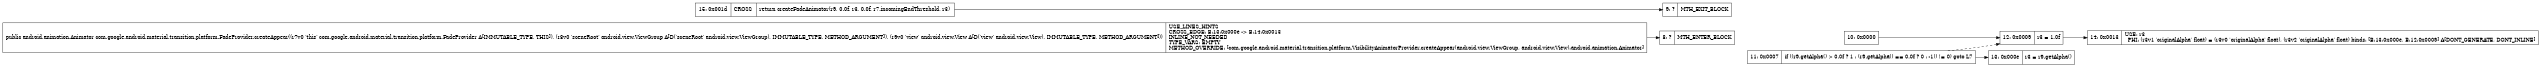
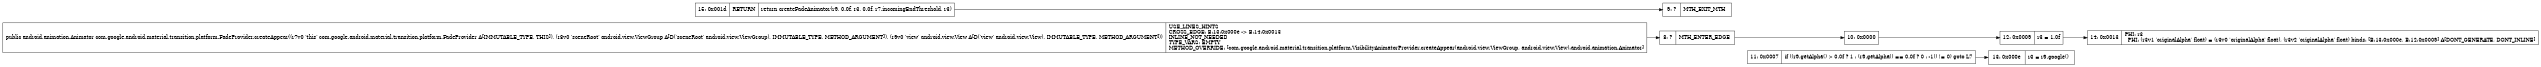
(743, 10) -> (744, 10)
(1705, 10) -> (1704, 10)
(2136, 35) -> (2135, 35)
(1705, 38) -> (1704, 38)
none -> (1788, 38)
(1972, 48) -> none
(2048, 57) -> (2048, 57)
